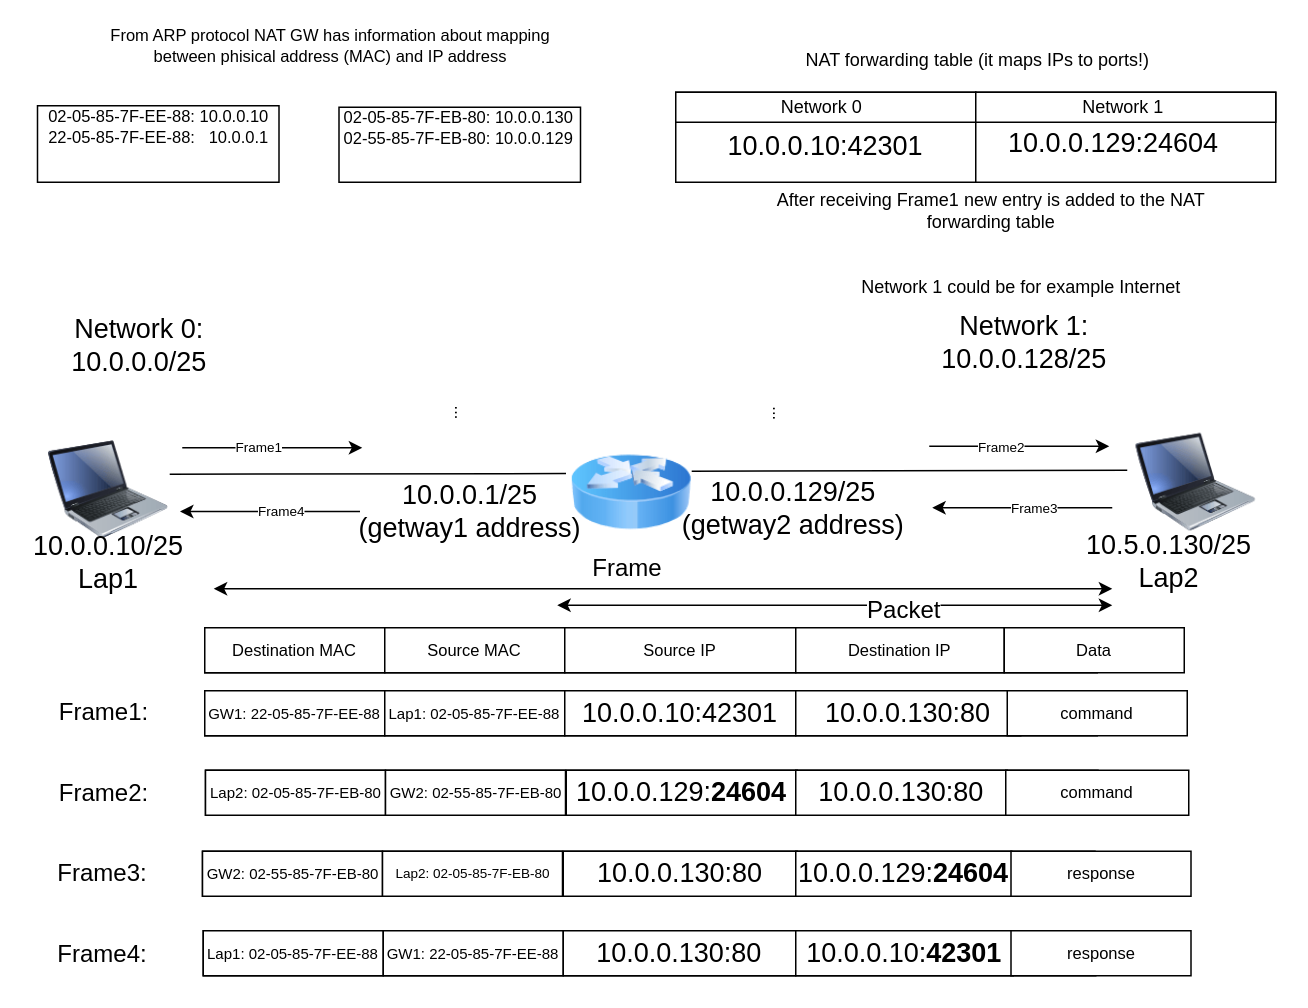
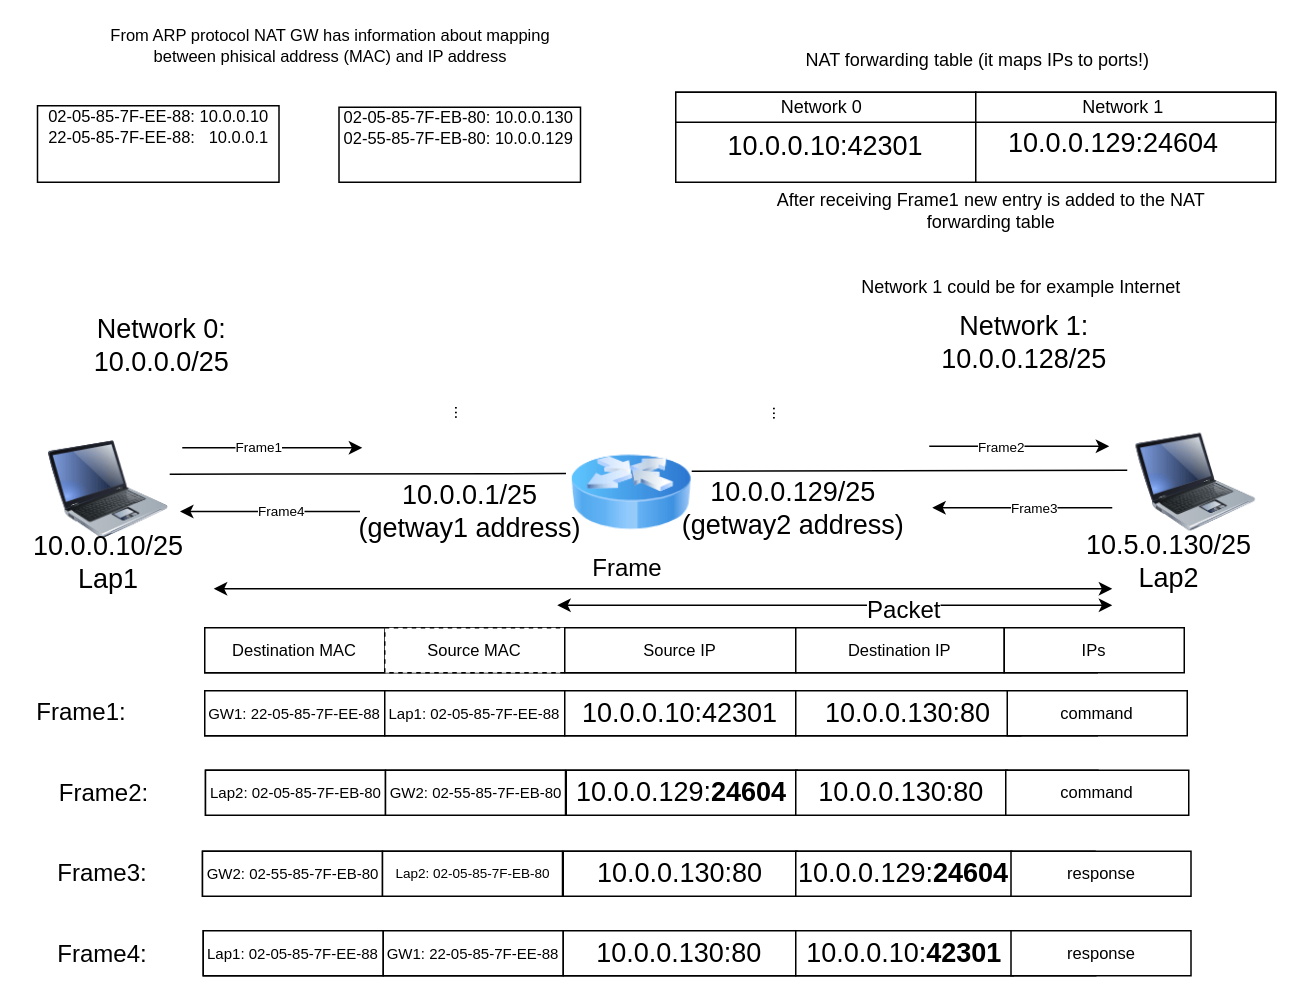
(139, 346) -> (161, 346)
(475, 650) -> (475, 650)
(1094, 650) -> (1094, 650)
(104, 712) -> (82, 712)
